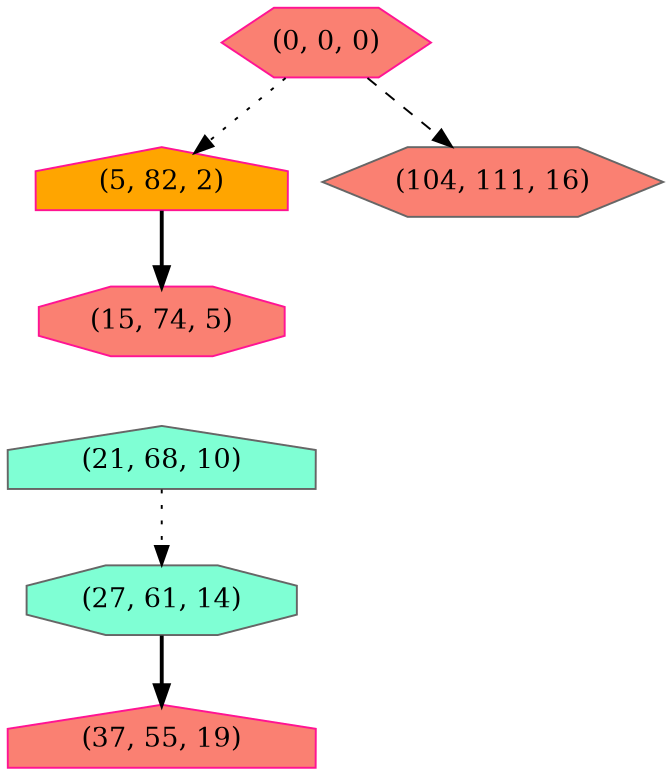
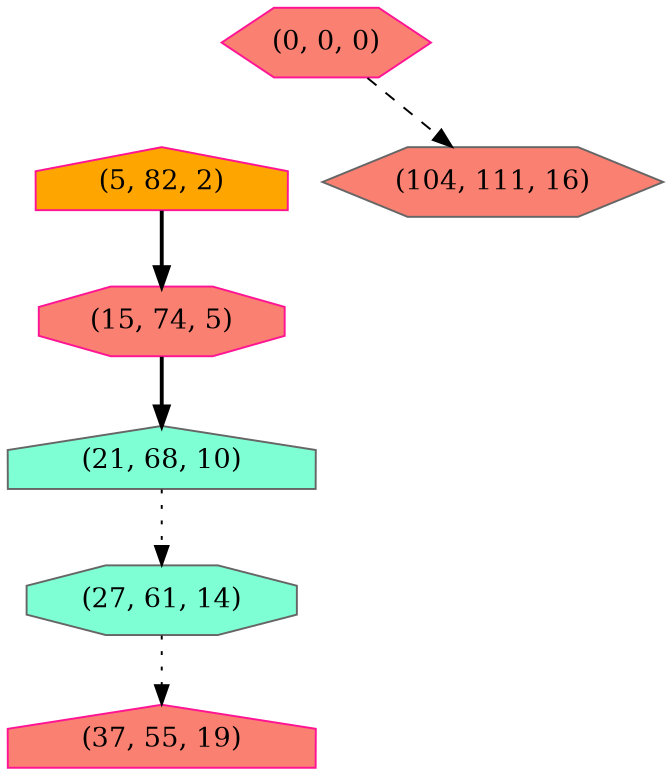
(247, 109) -> none
none -> (162, 382)
(162, 660) -> (162, 660)
